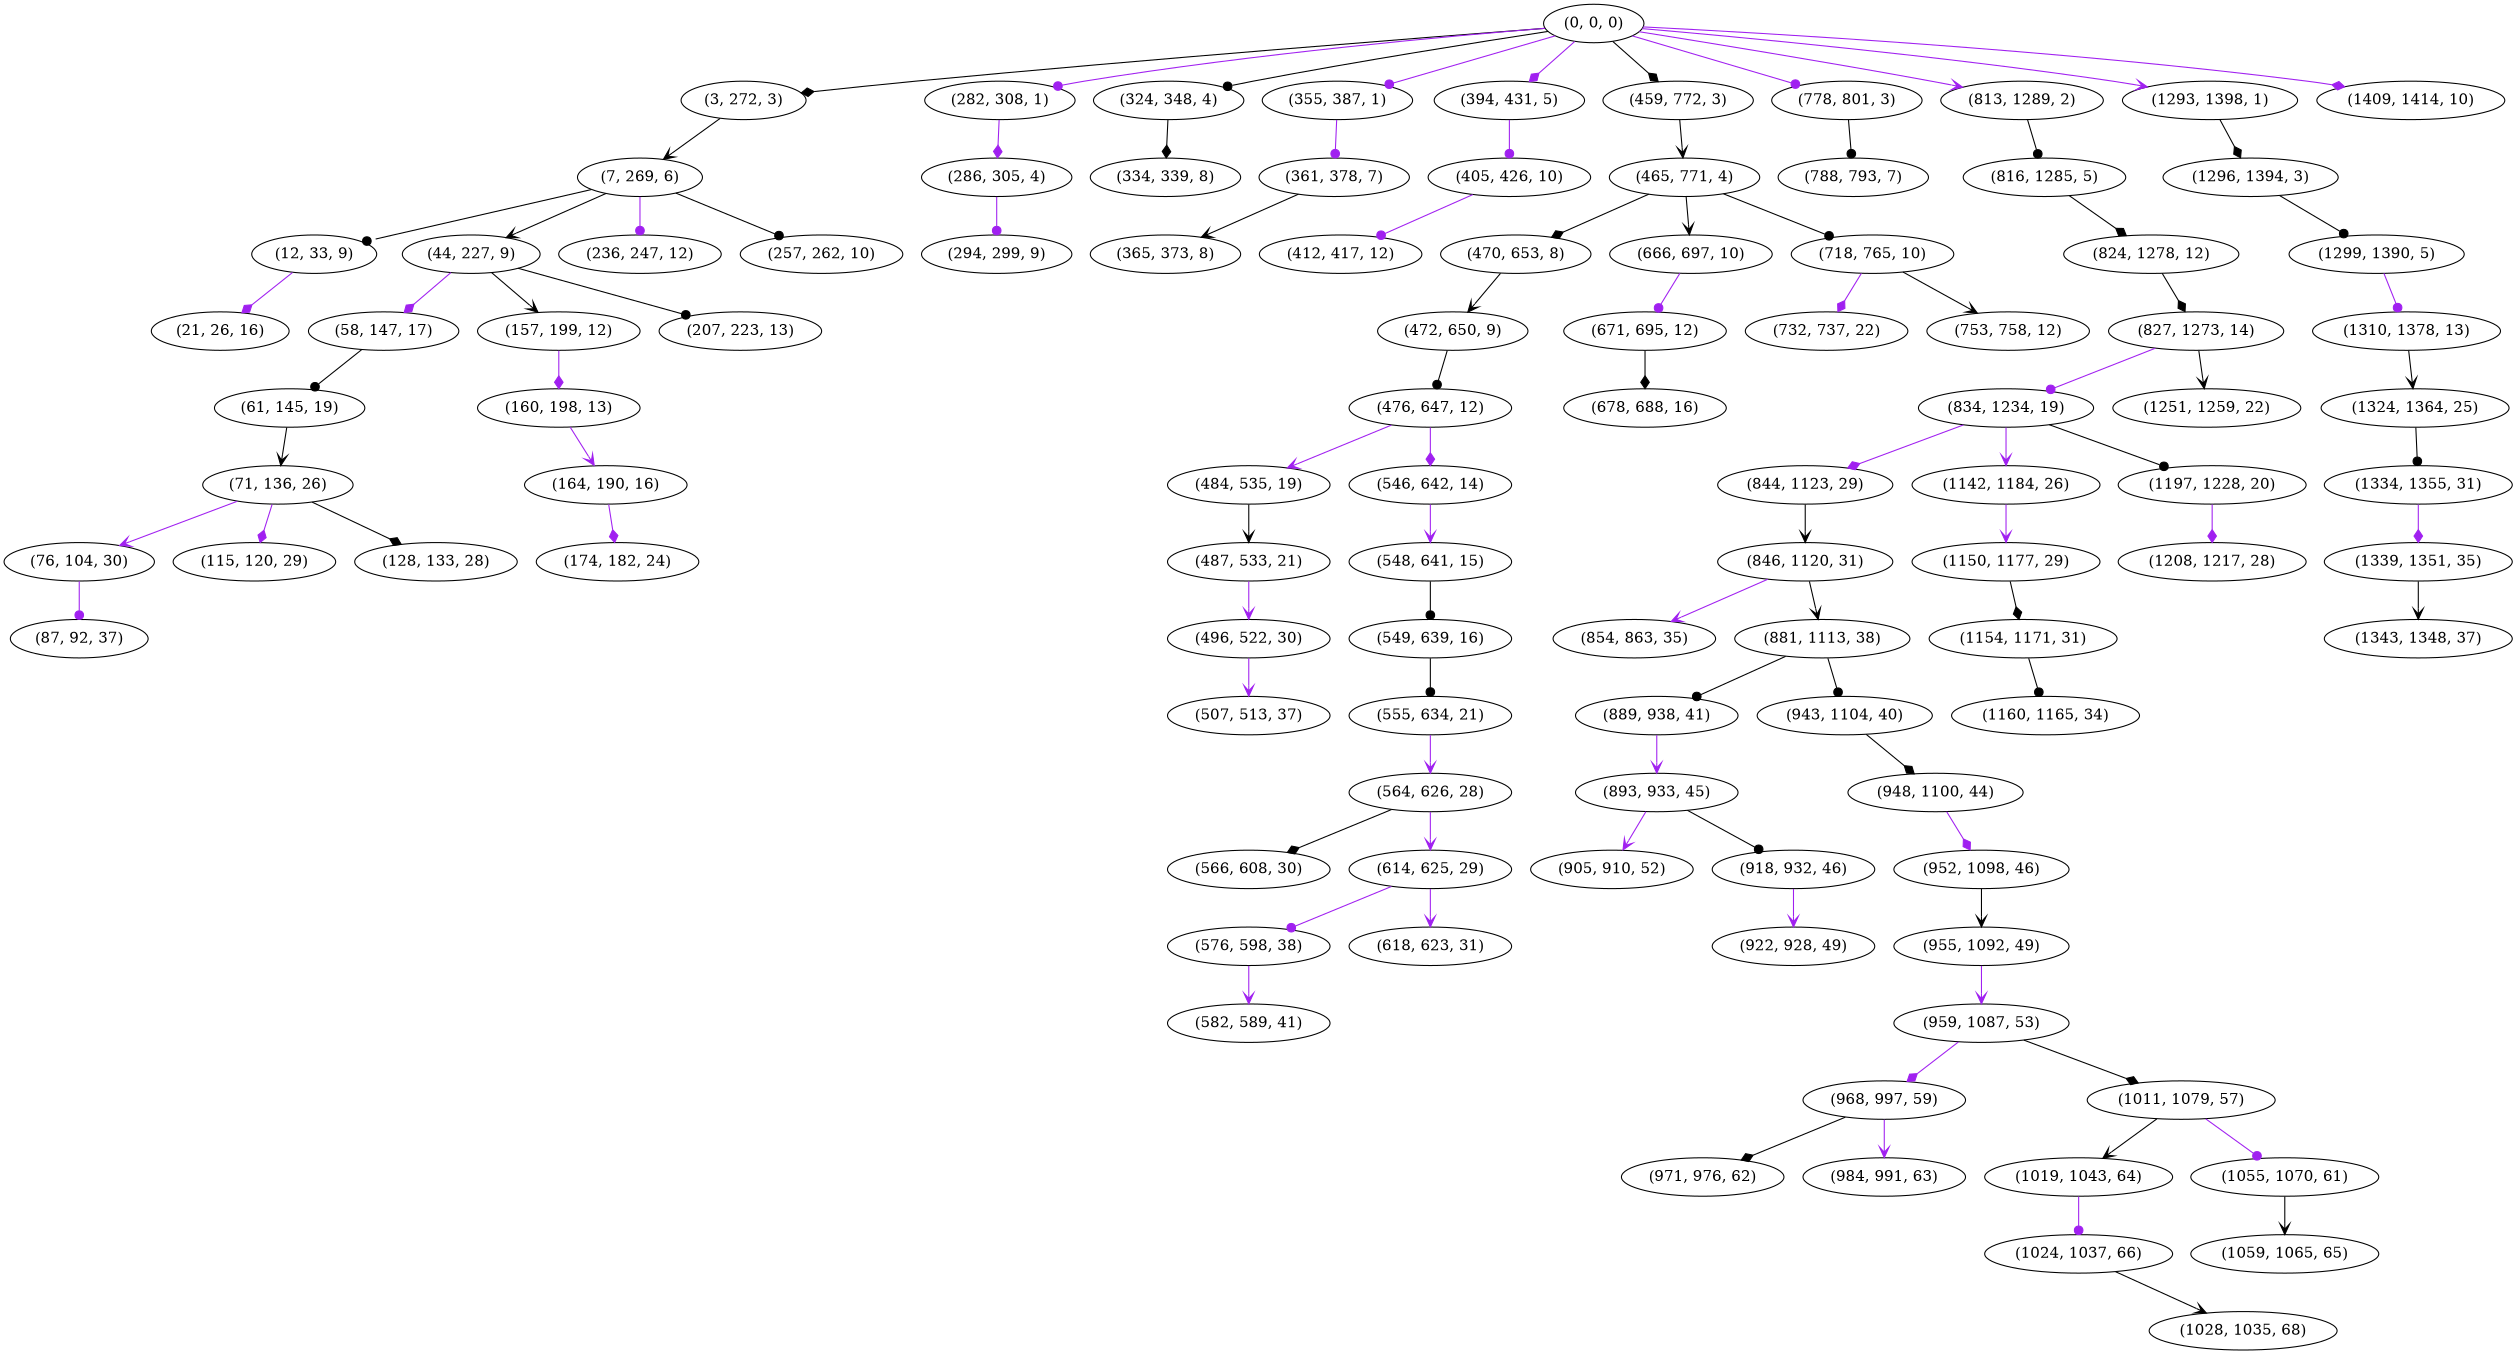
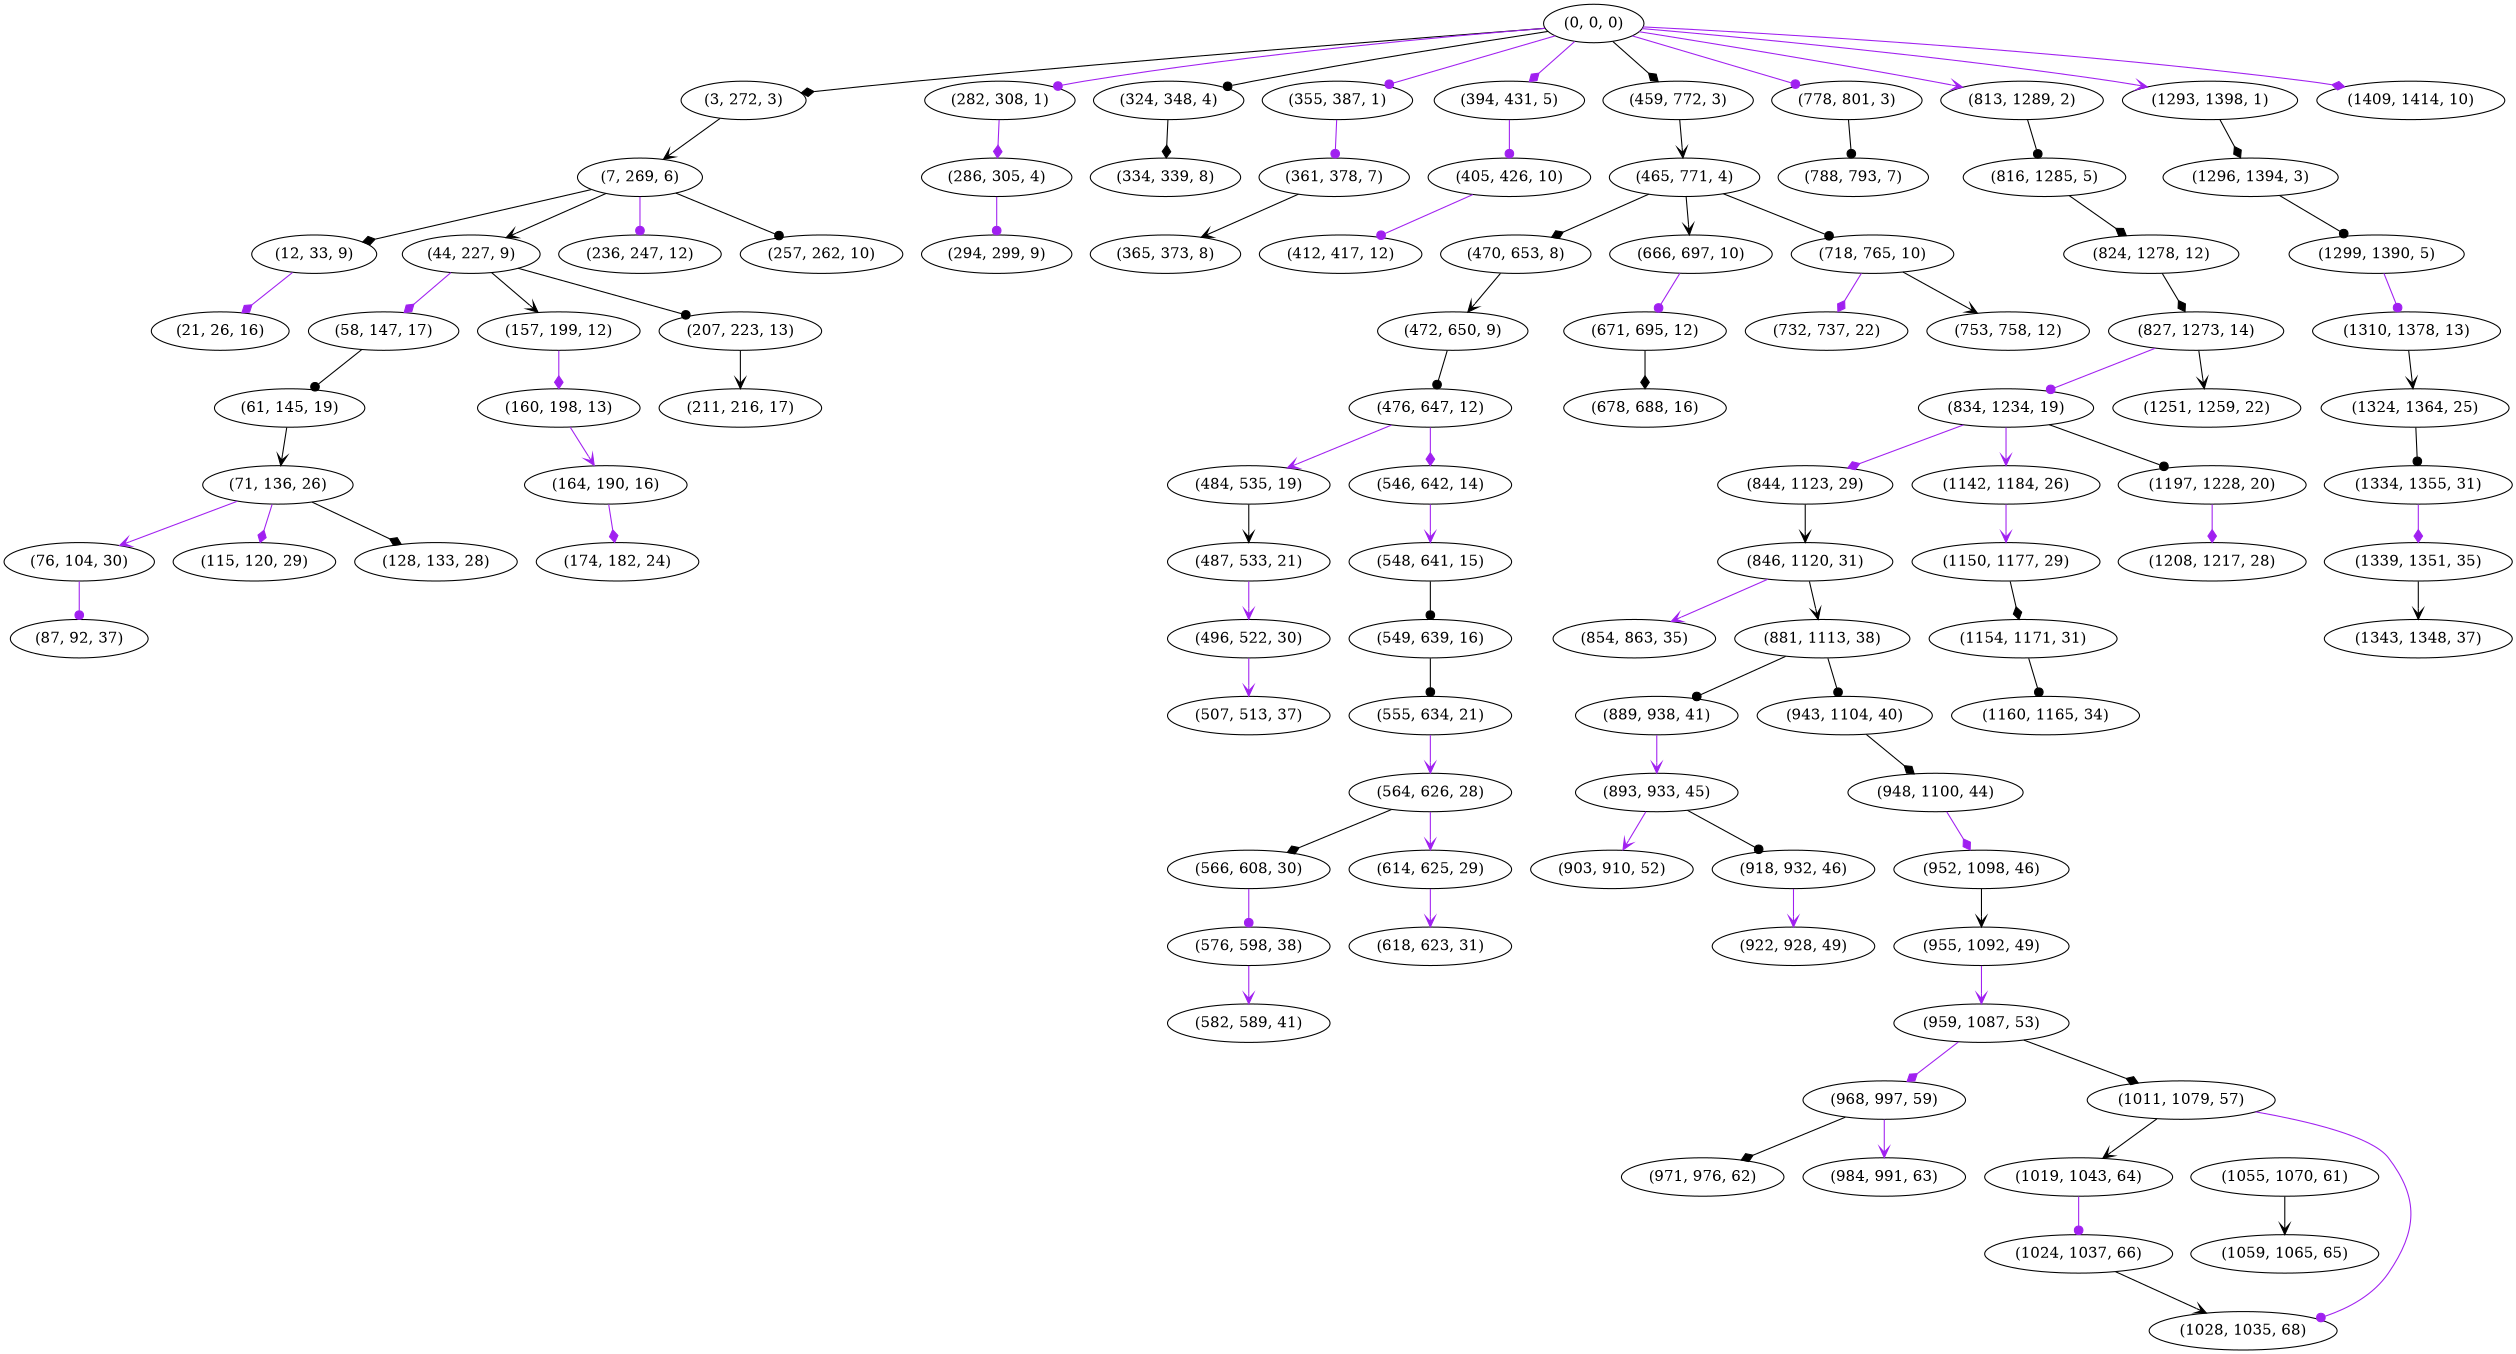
(483, 214) -> (483, 214)
none -> (740, 408)
(1612, 869) -> (1612, 869)
(1343, 906) -> (1249, 904)
(2229, 1136) -> (2404, 1184)
